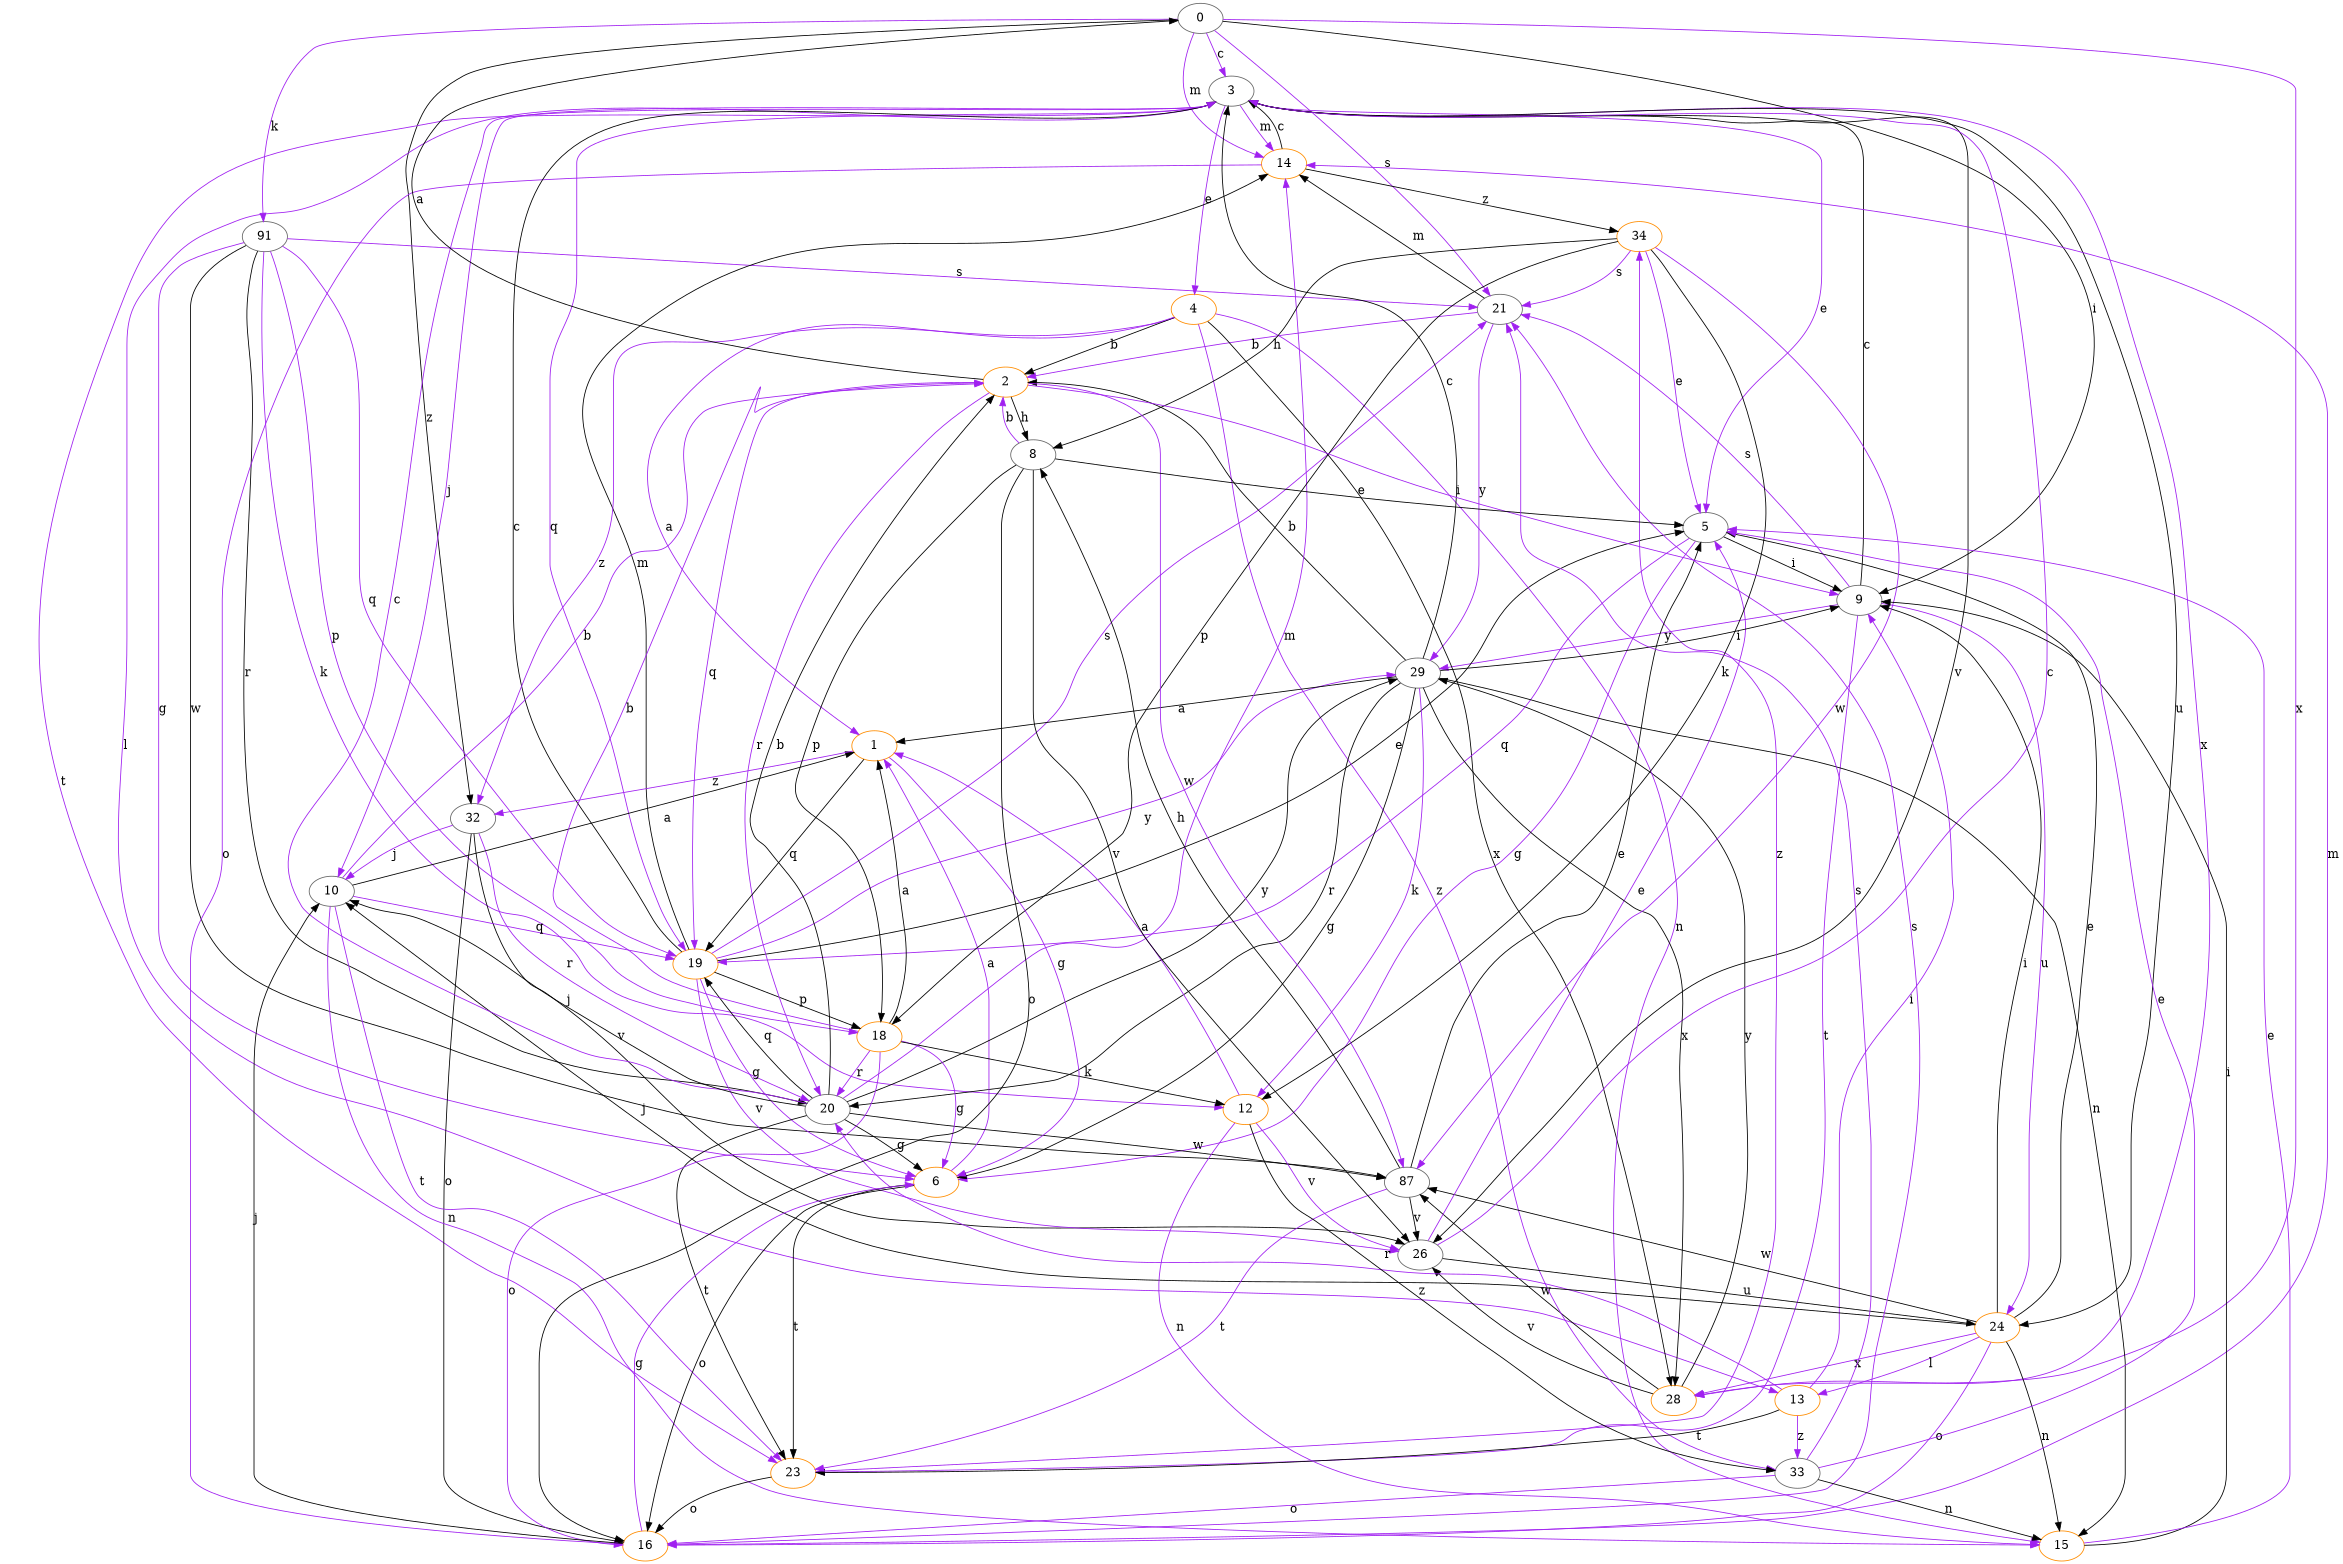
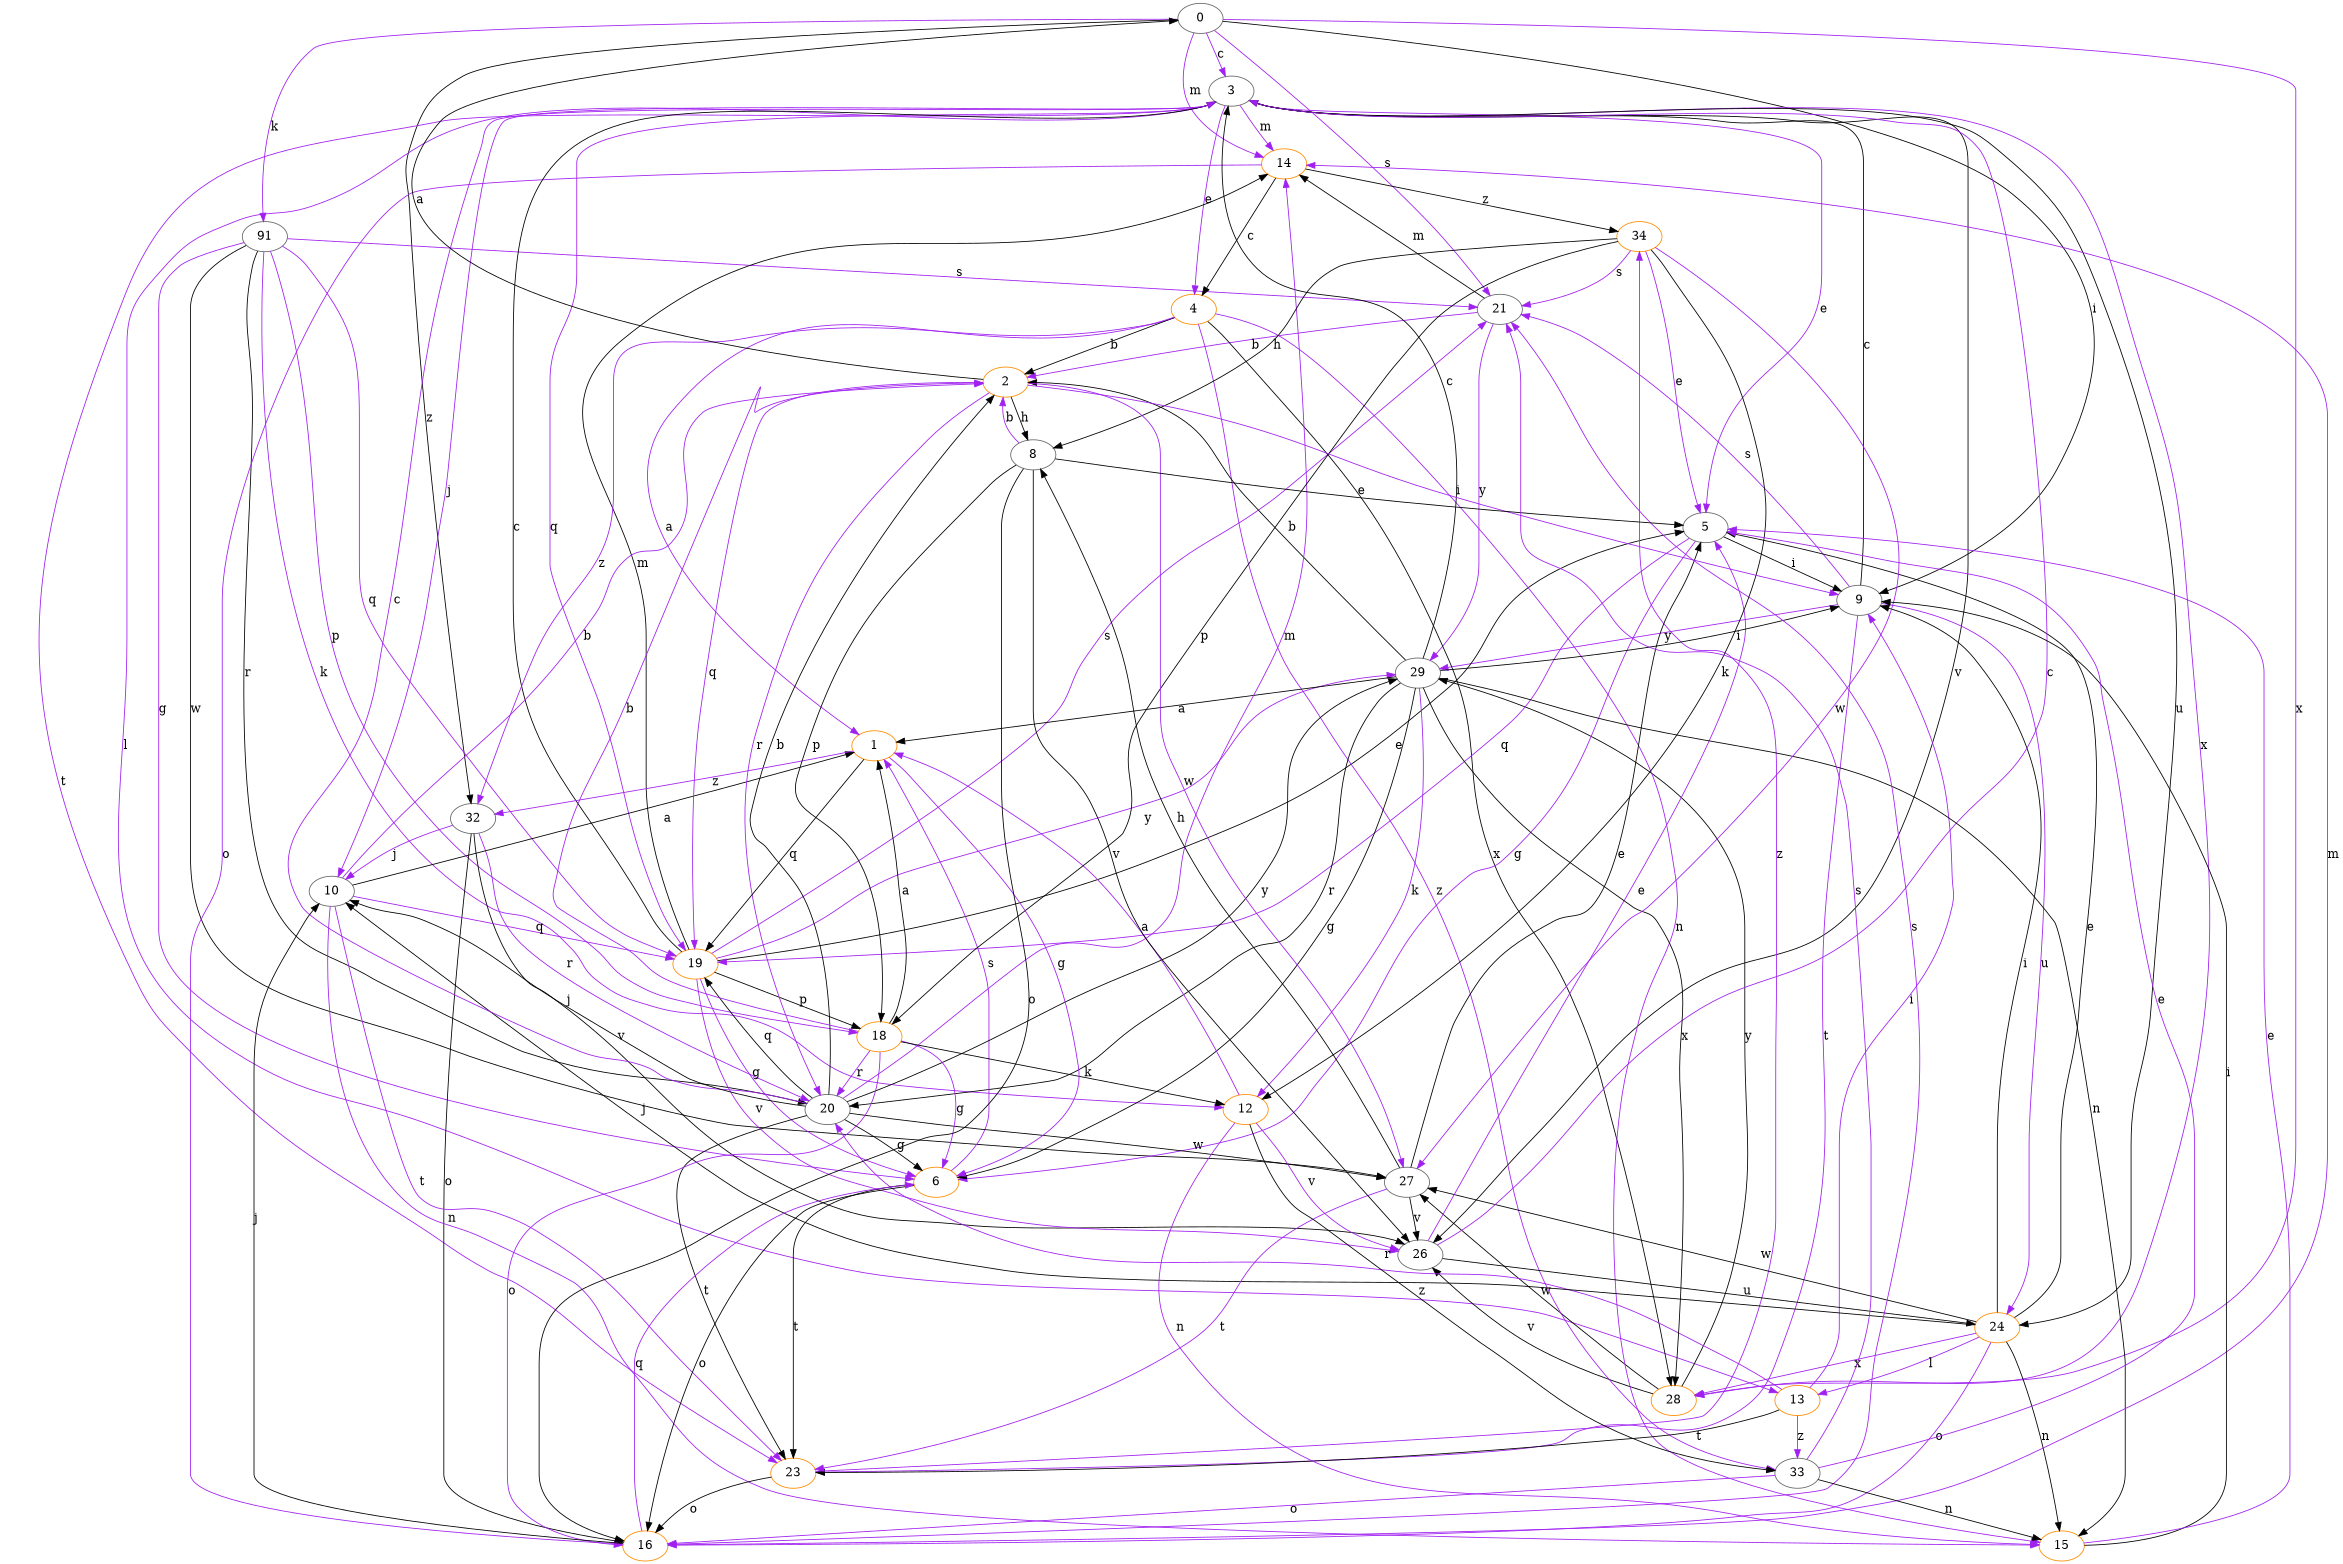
(1274, 125) -> (1241, 233)
(991, 964) -> (991, 964)
(1407, 1182) -> (1407, 1182)
(639, 1364) -> (639, 1364)
